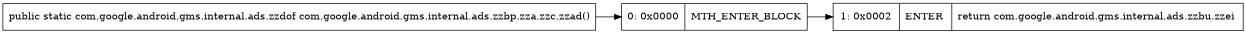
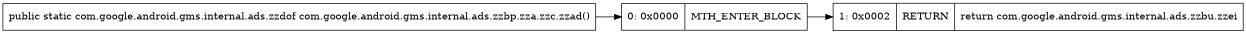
(924, 17) -> (926, 17)
